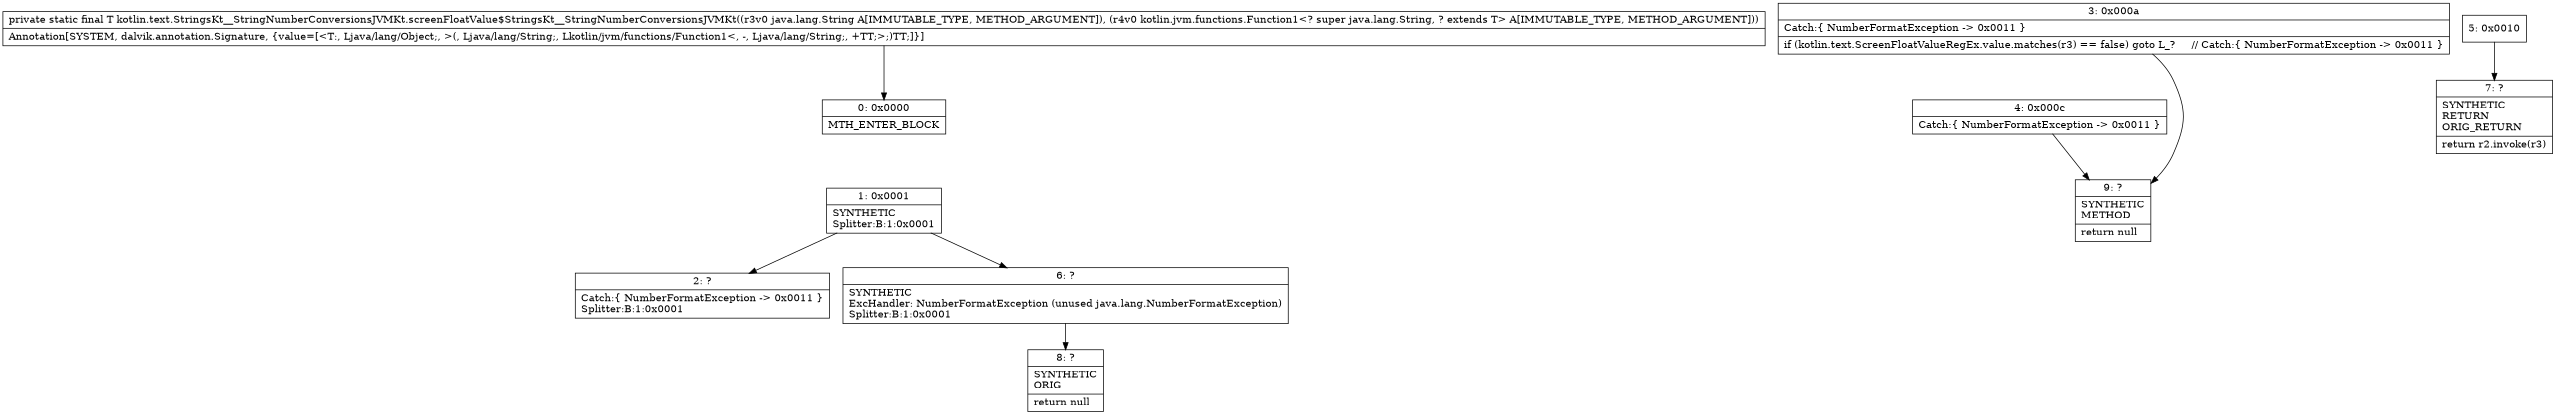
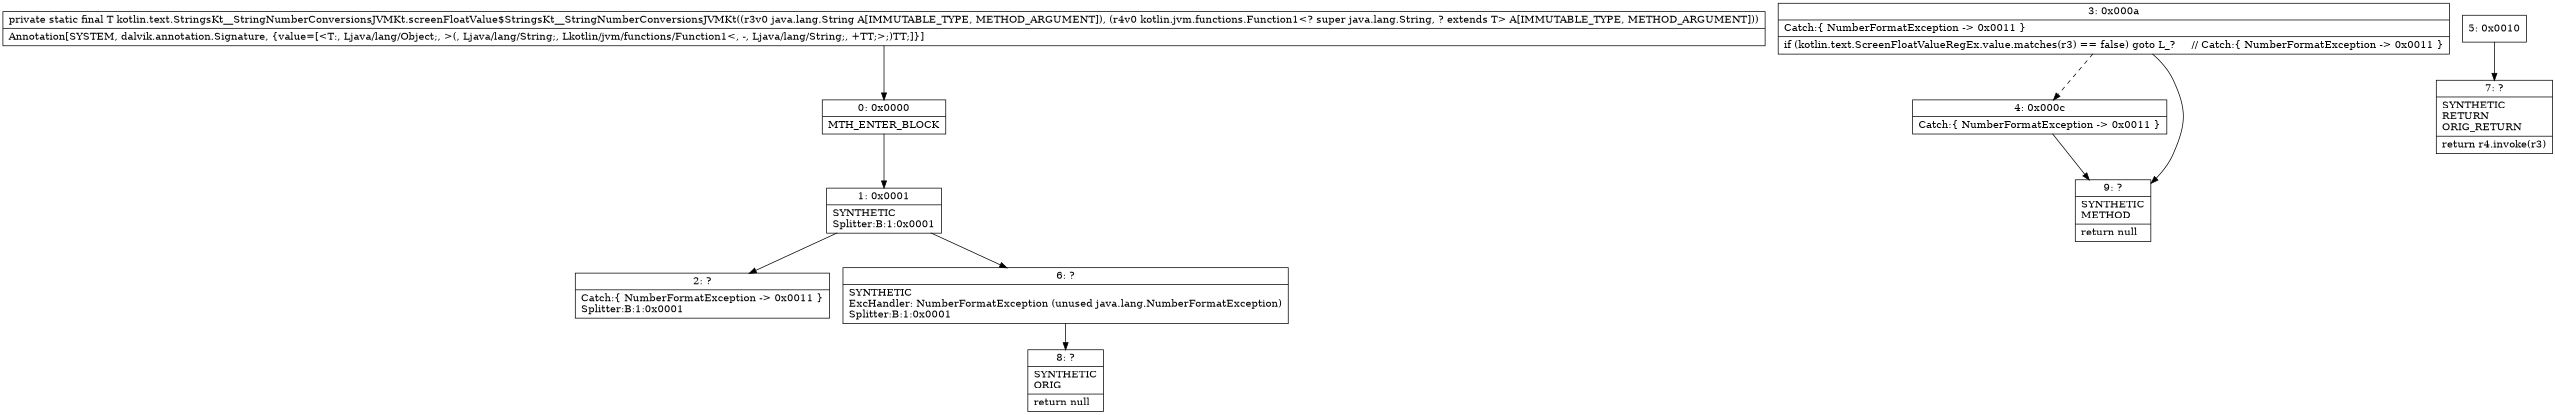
none -> (2076, 74)
(2494, 145) -> (2494, 145)
none -> (884, 157)
